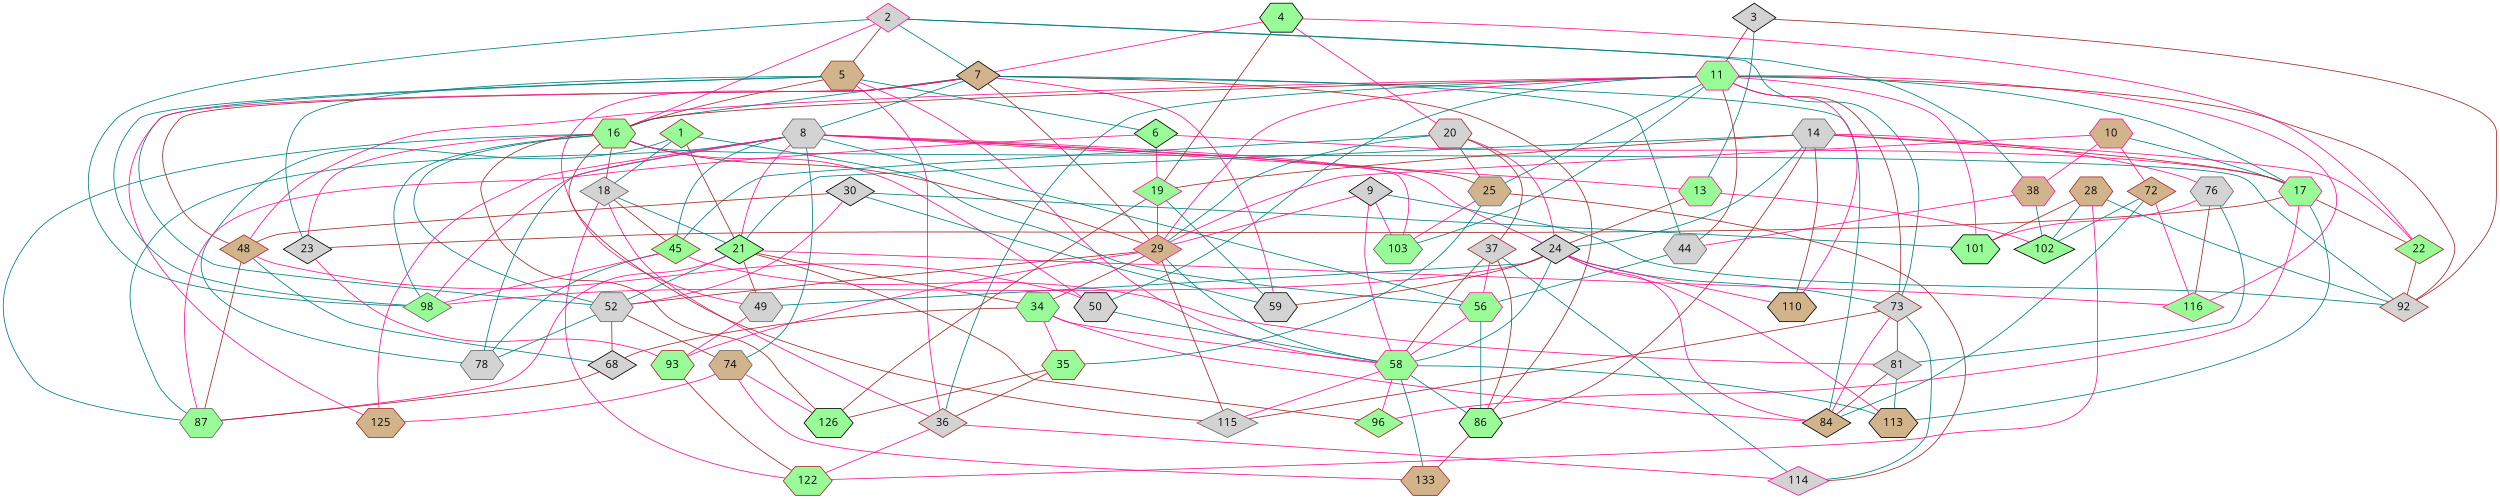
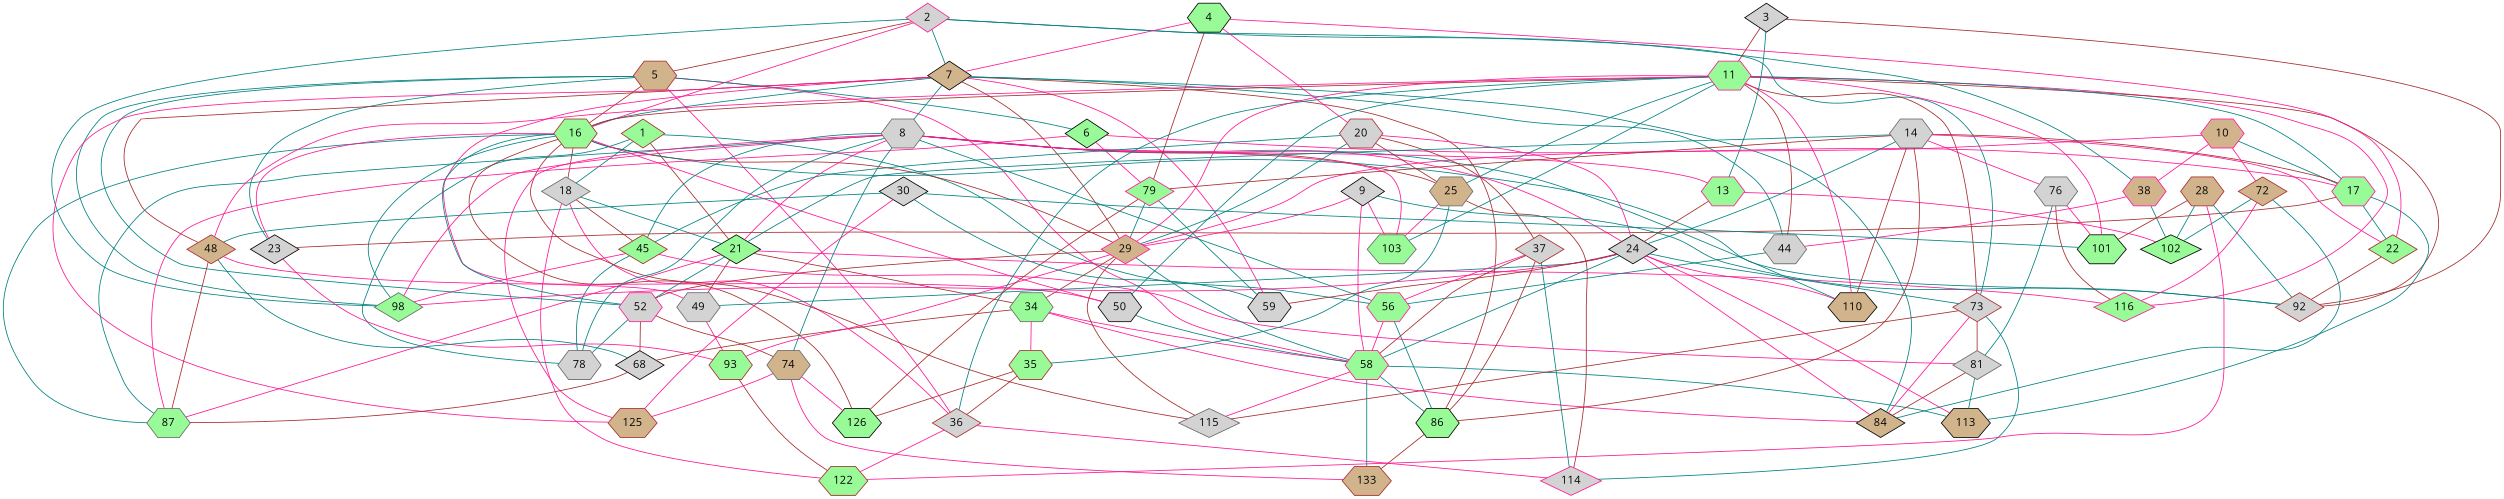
none -> (1507, 173)
(1158, 191) -> (1150, 191)
(557, 212) -> (552, 210)
(2361, 221) -> (2375, 222)
(742, 277) -> (764, 298)
(611, 307) -> (641, 307)
(1379, 423) -> none
